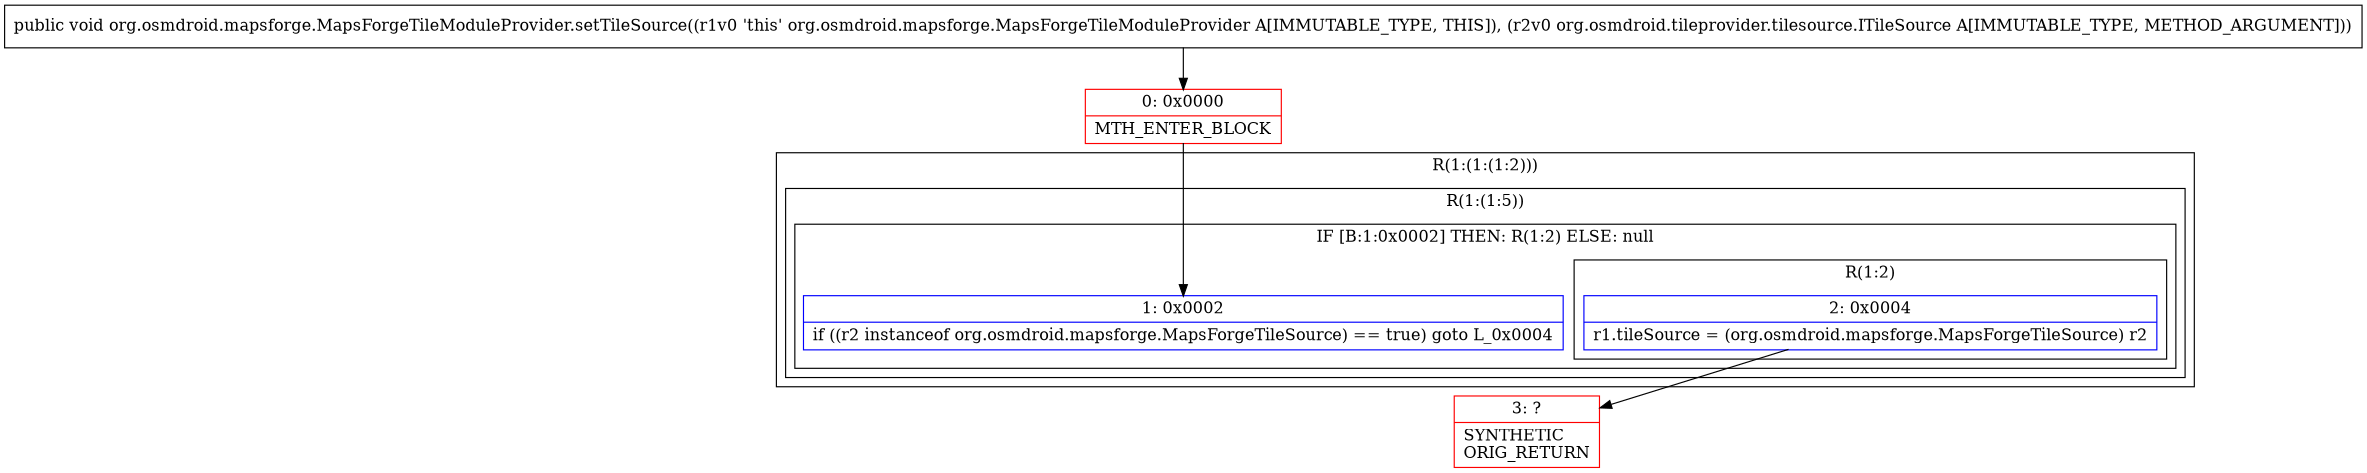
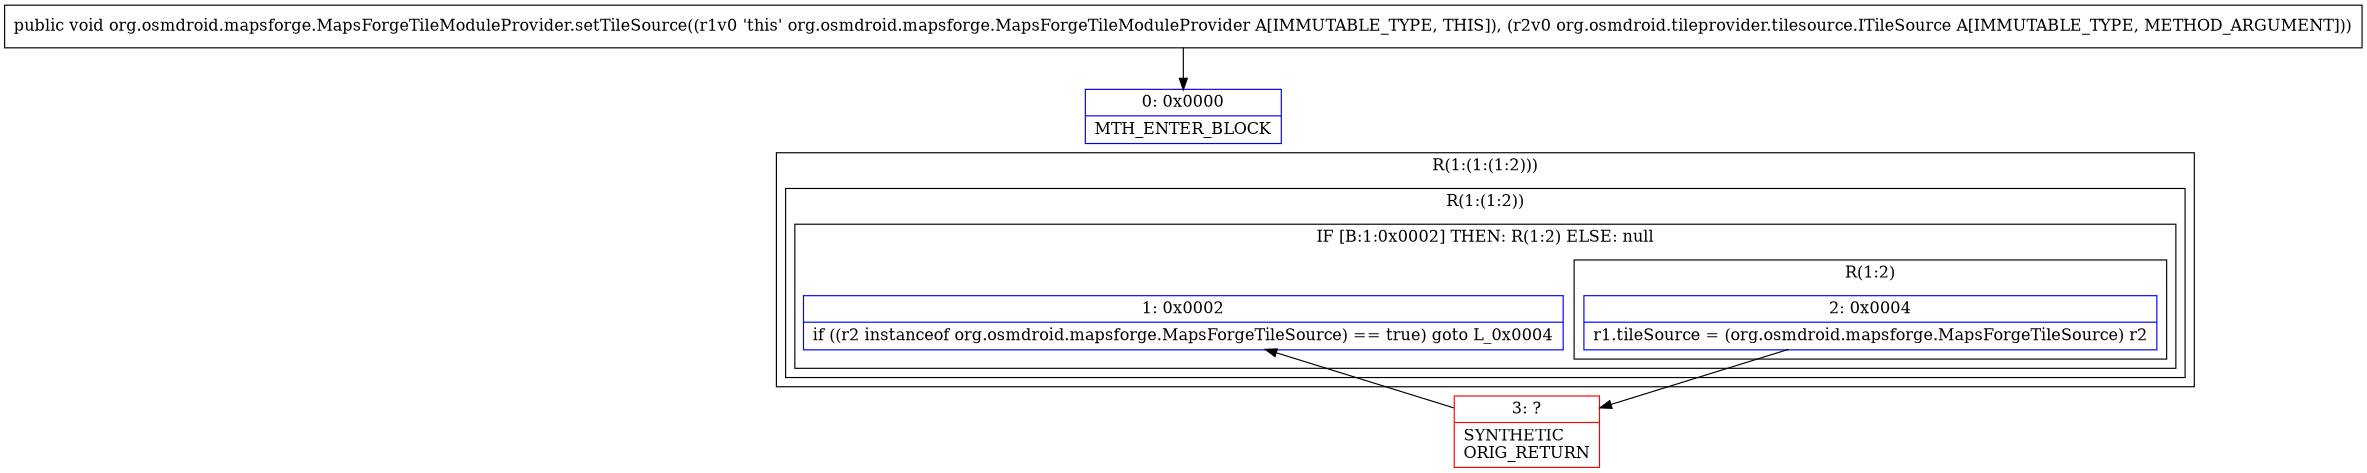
(1183, 116) -> (1183, 116)
(1485, 202) -> (1485, 202)
(1183, 214) -> (1409, 394)
